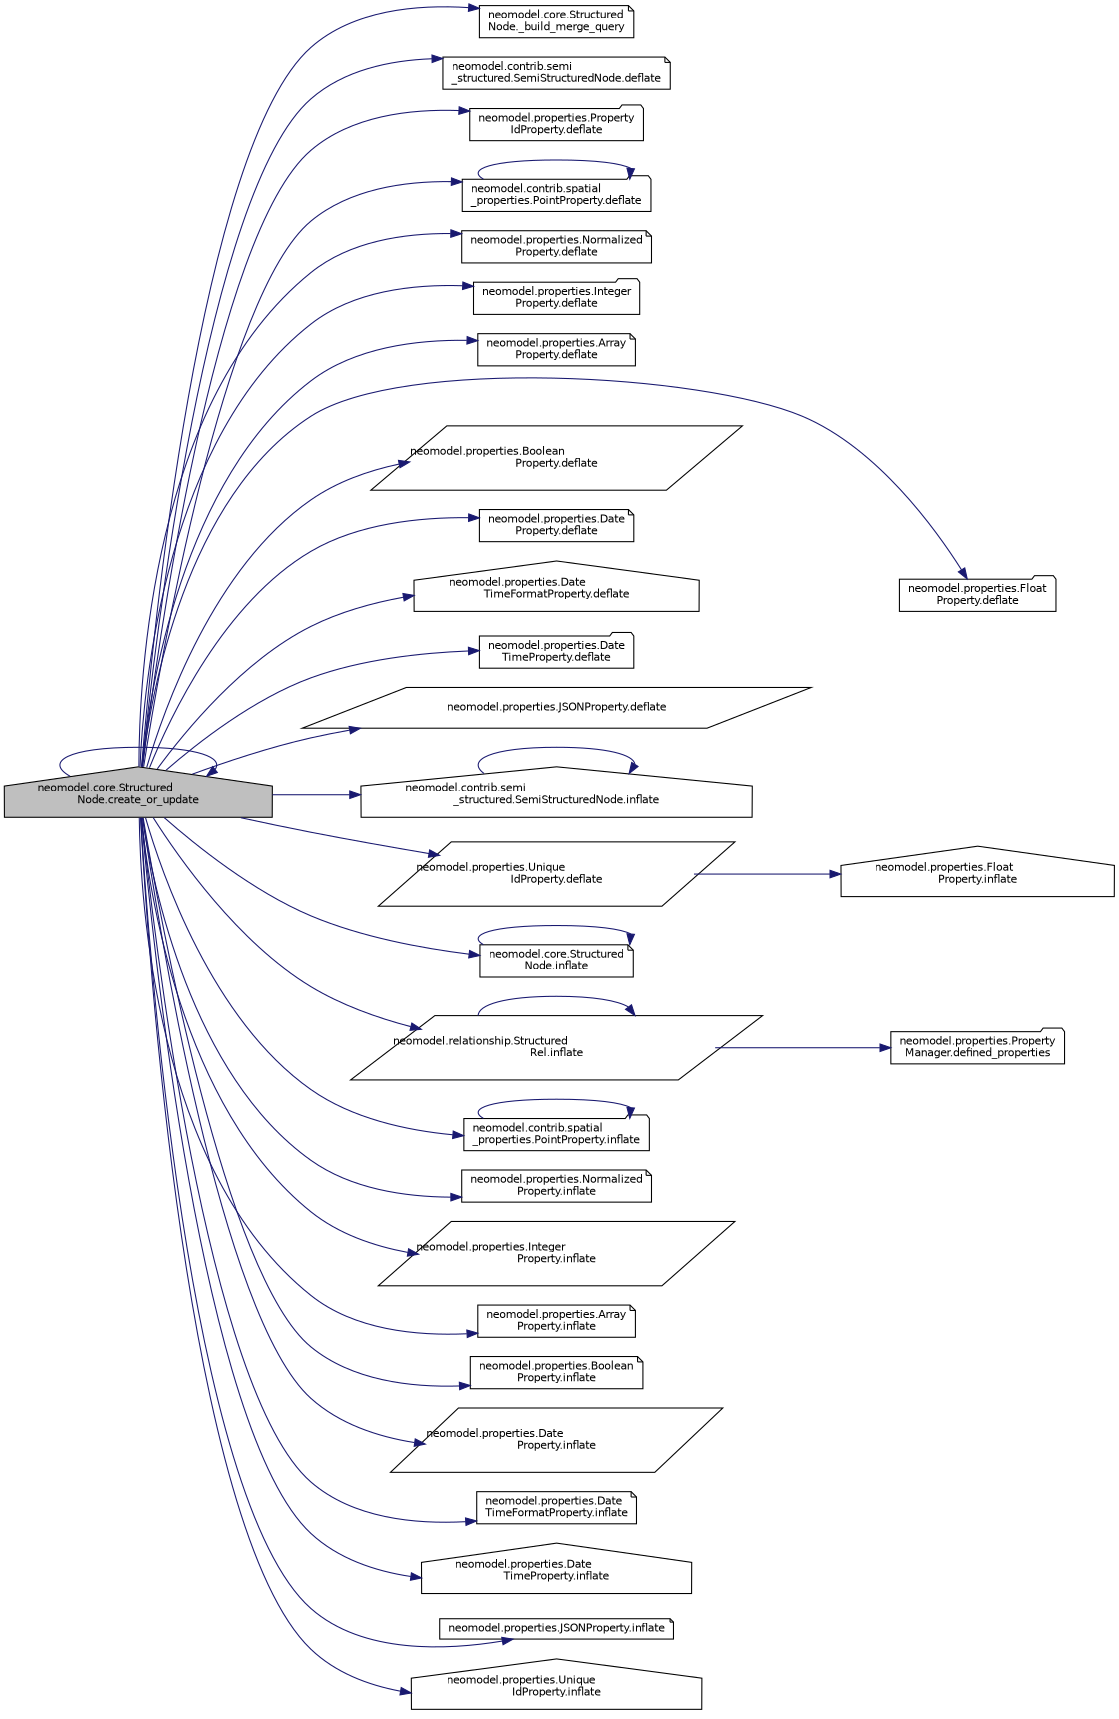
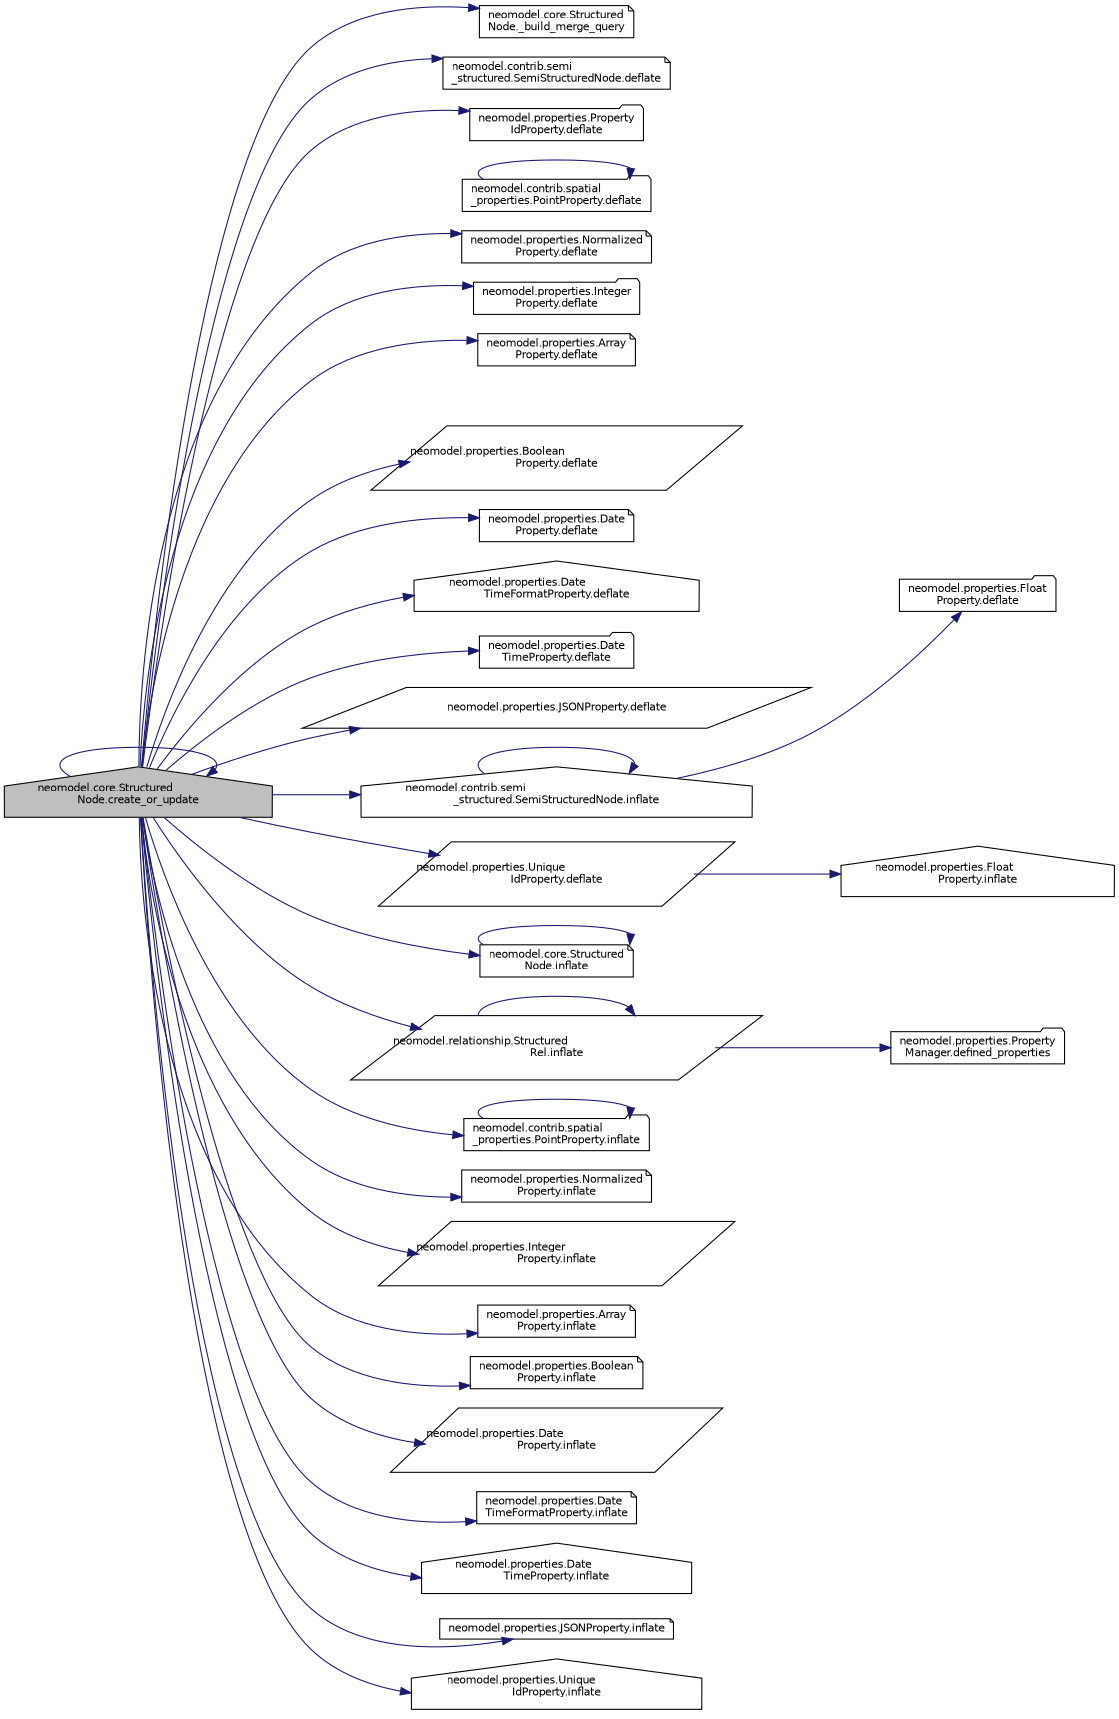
(468, 380) -> (829, 723)
(220, 413) -> none
